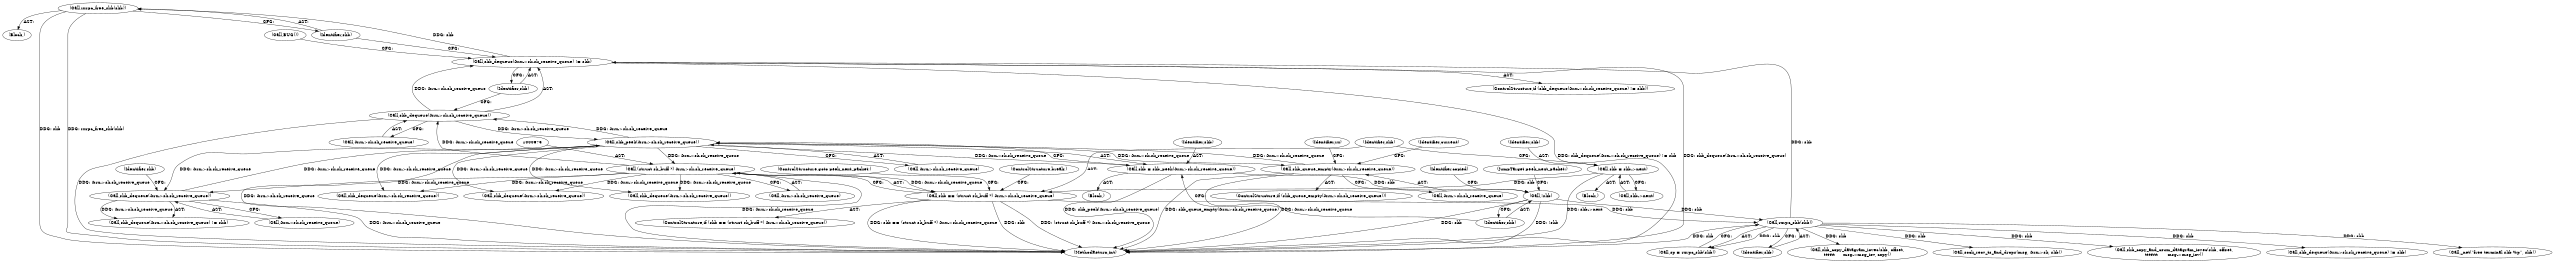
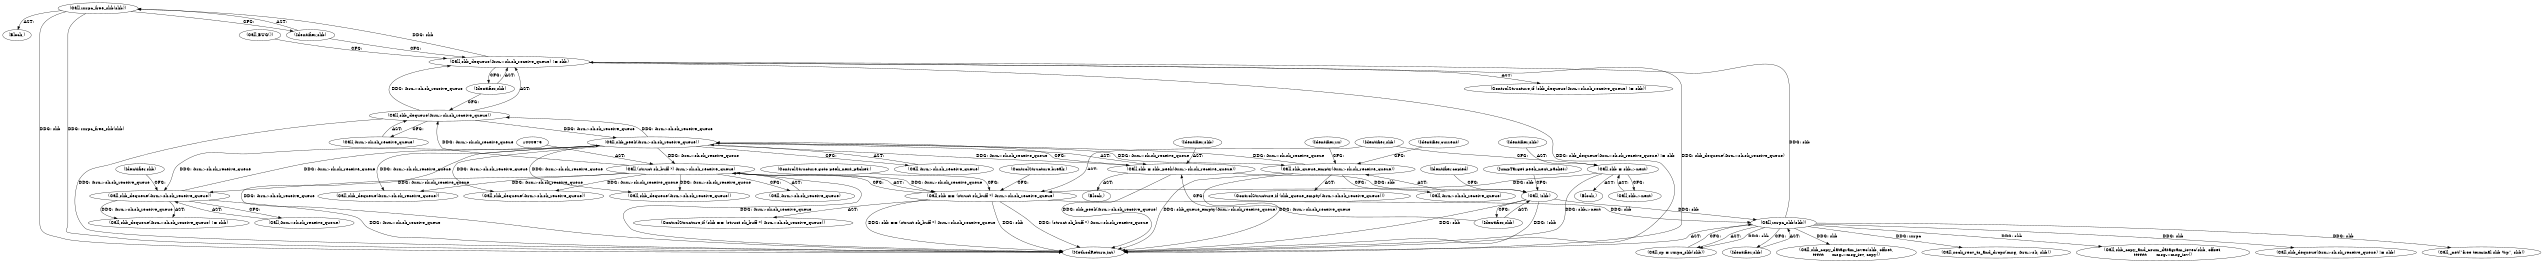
(1703, 236) -> (1697, 236)
(1915, 236) -> (1909, 236)
